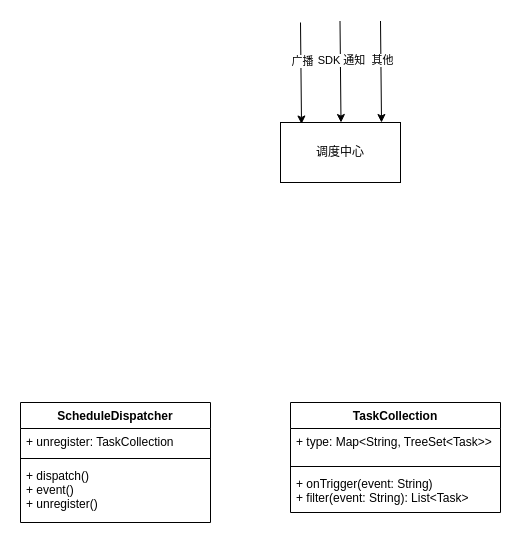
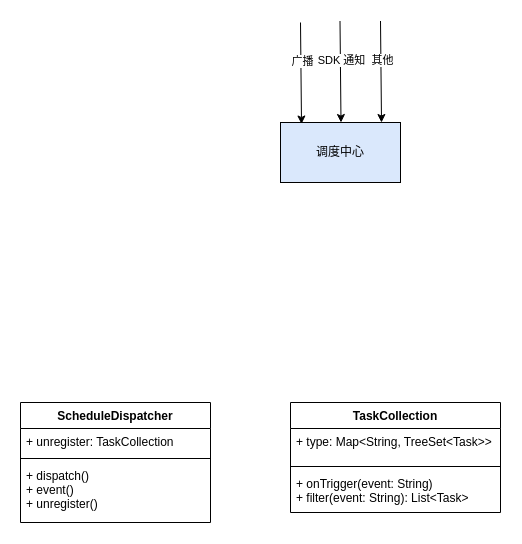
(341, 153) -> (341, 153)
